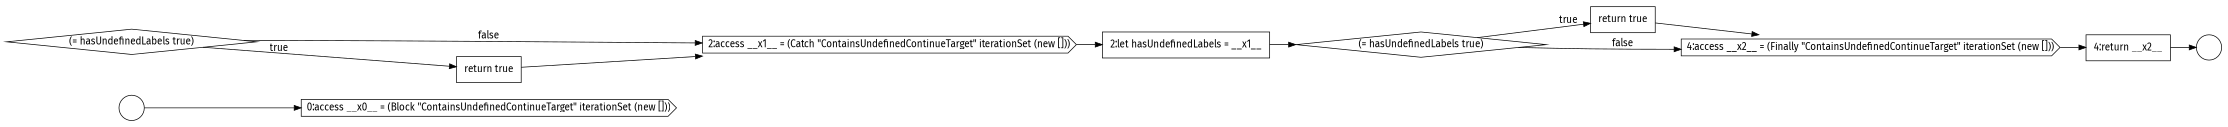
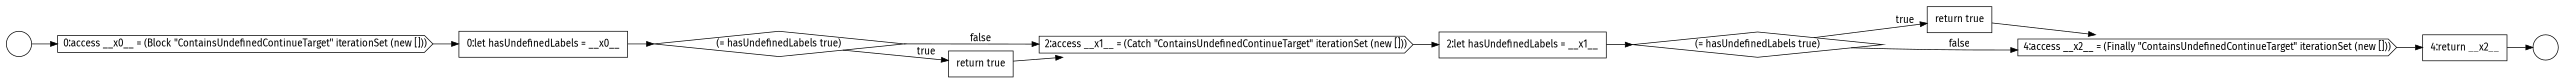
none -> (543, 44)
